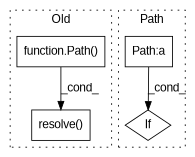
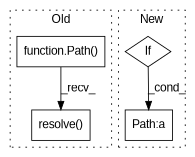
(152, 20) -> (152, 20)
(148, 84) -> (148, 84)
(80, 88) -> (78, 88)
